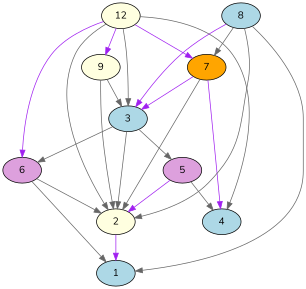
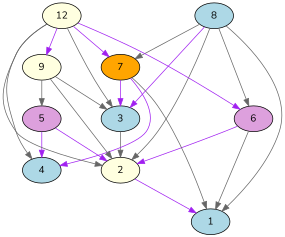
(163, 141) -> (175, 135)
(80, 142) -> (232, 64)
(153, 142) -> (42, 89)
(66, 194) -> (191, 144)
(201, 195) -> (42, 141)
